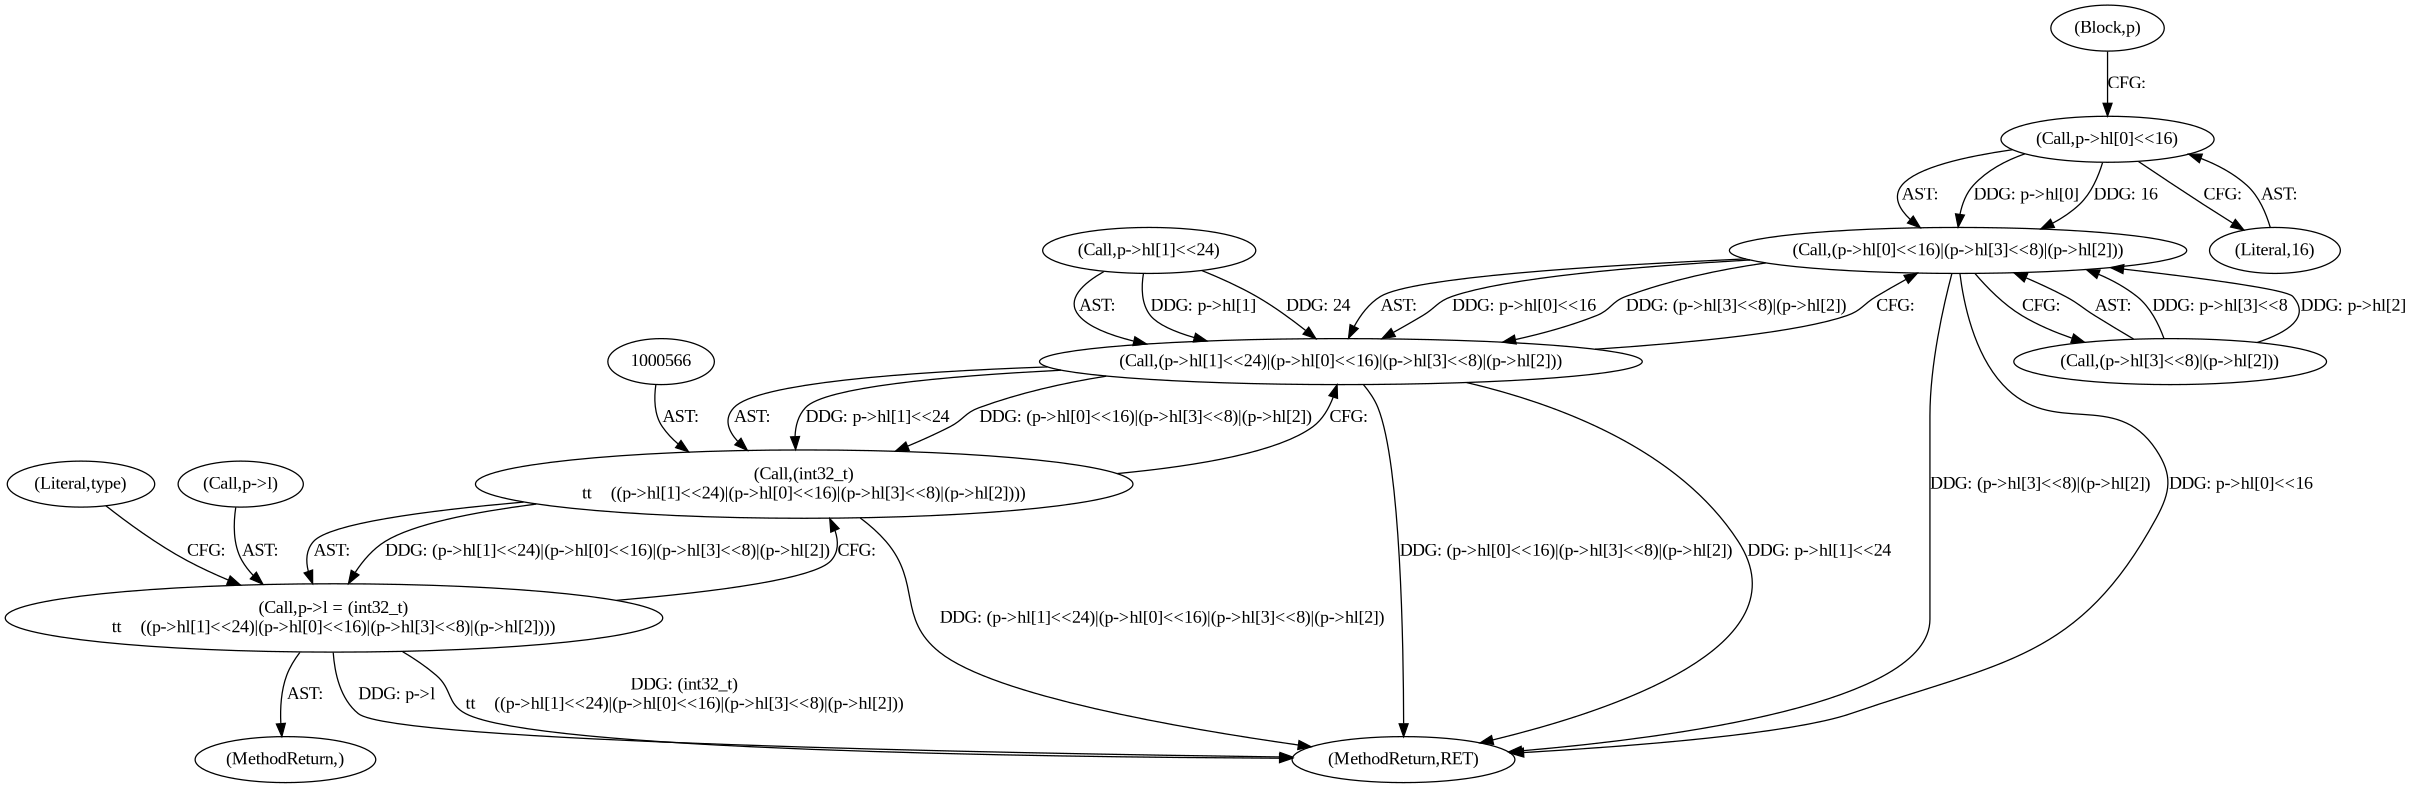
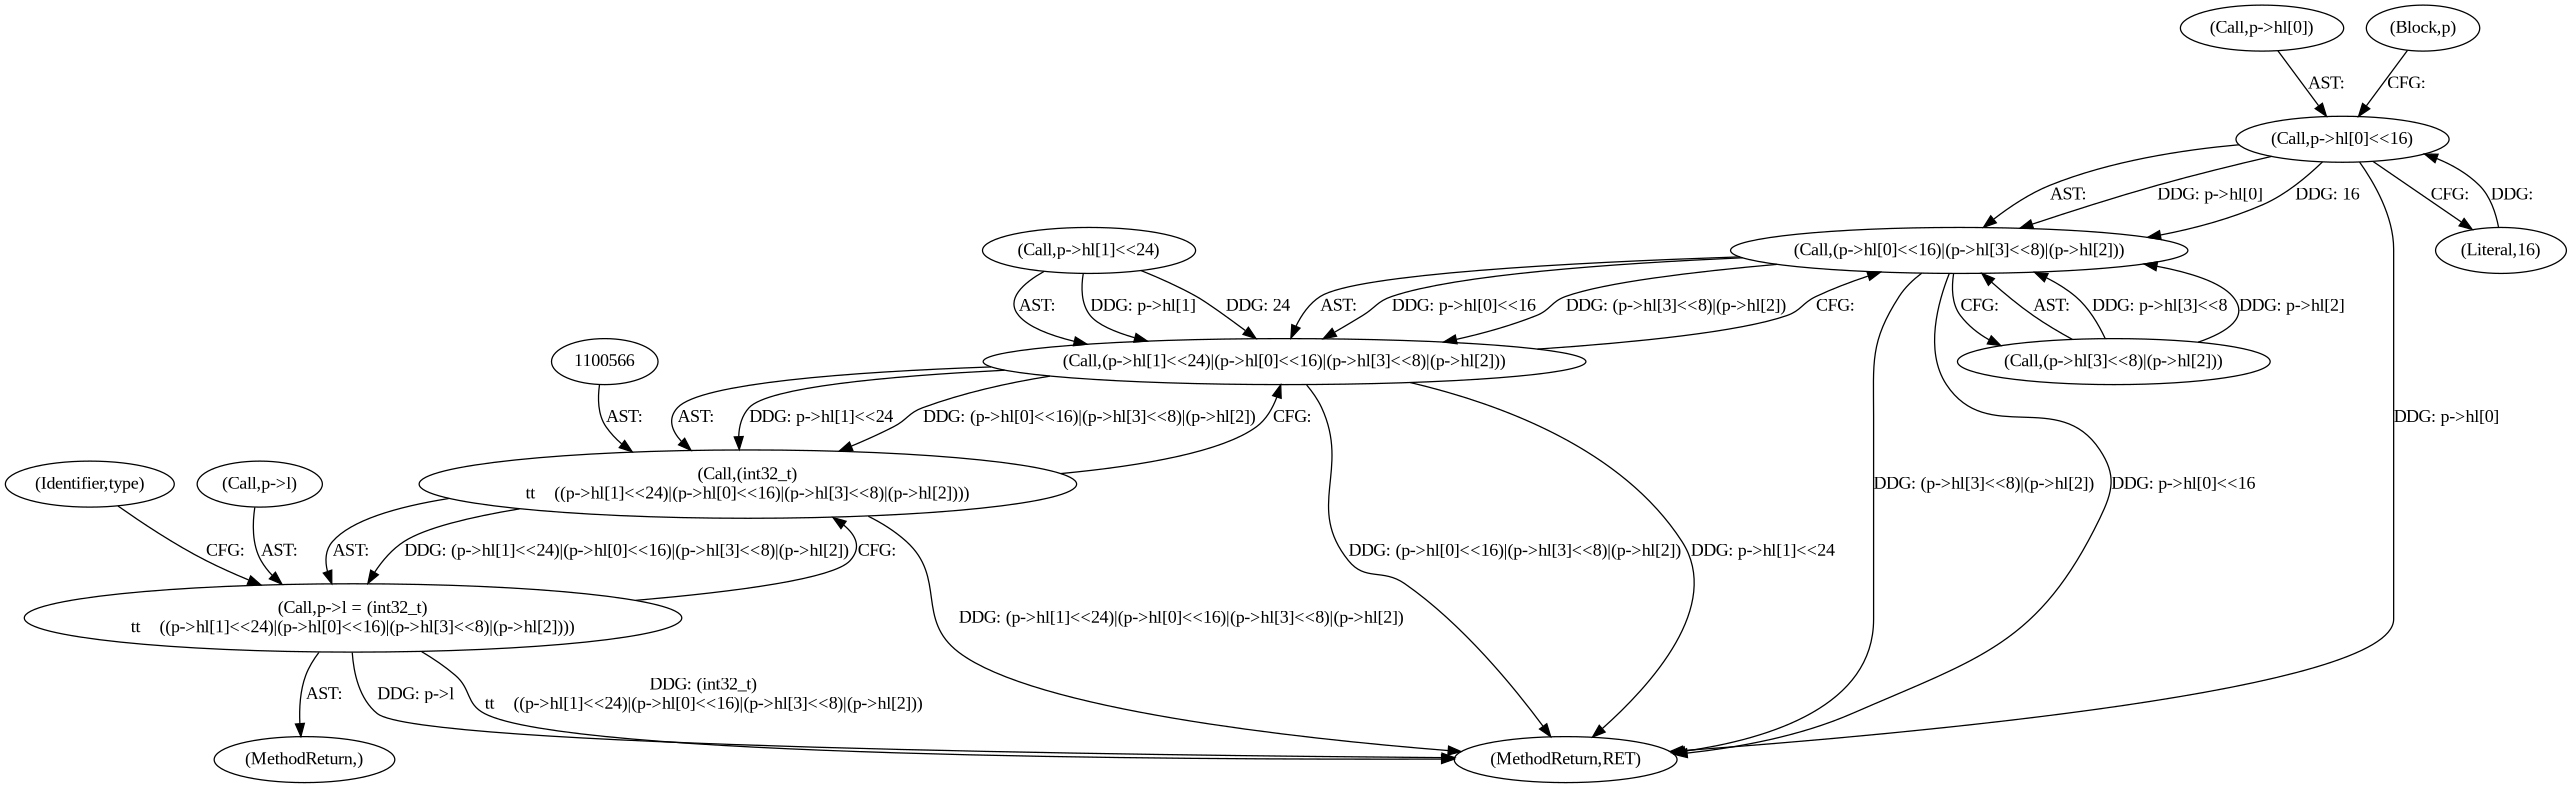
none -> (2262, 28)
(2282, 195) -> (2514, 195)
(661, 362) -> (605, 362)
(81, 484) -> (90, 484)
none -> (2277, 676)
